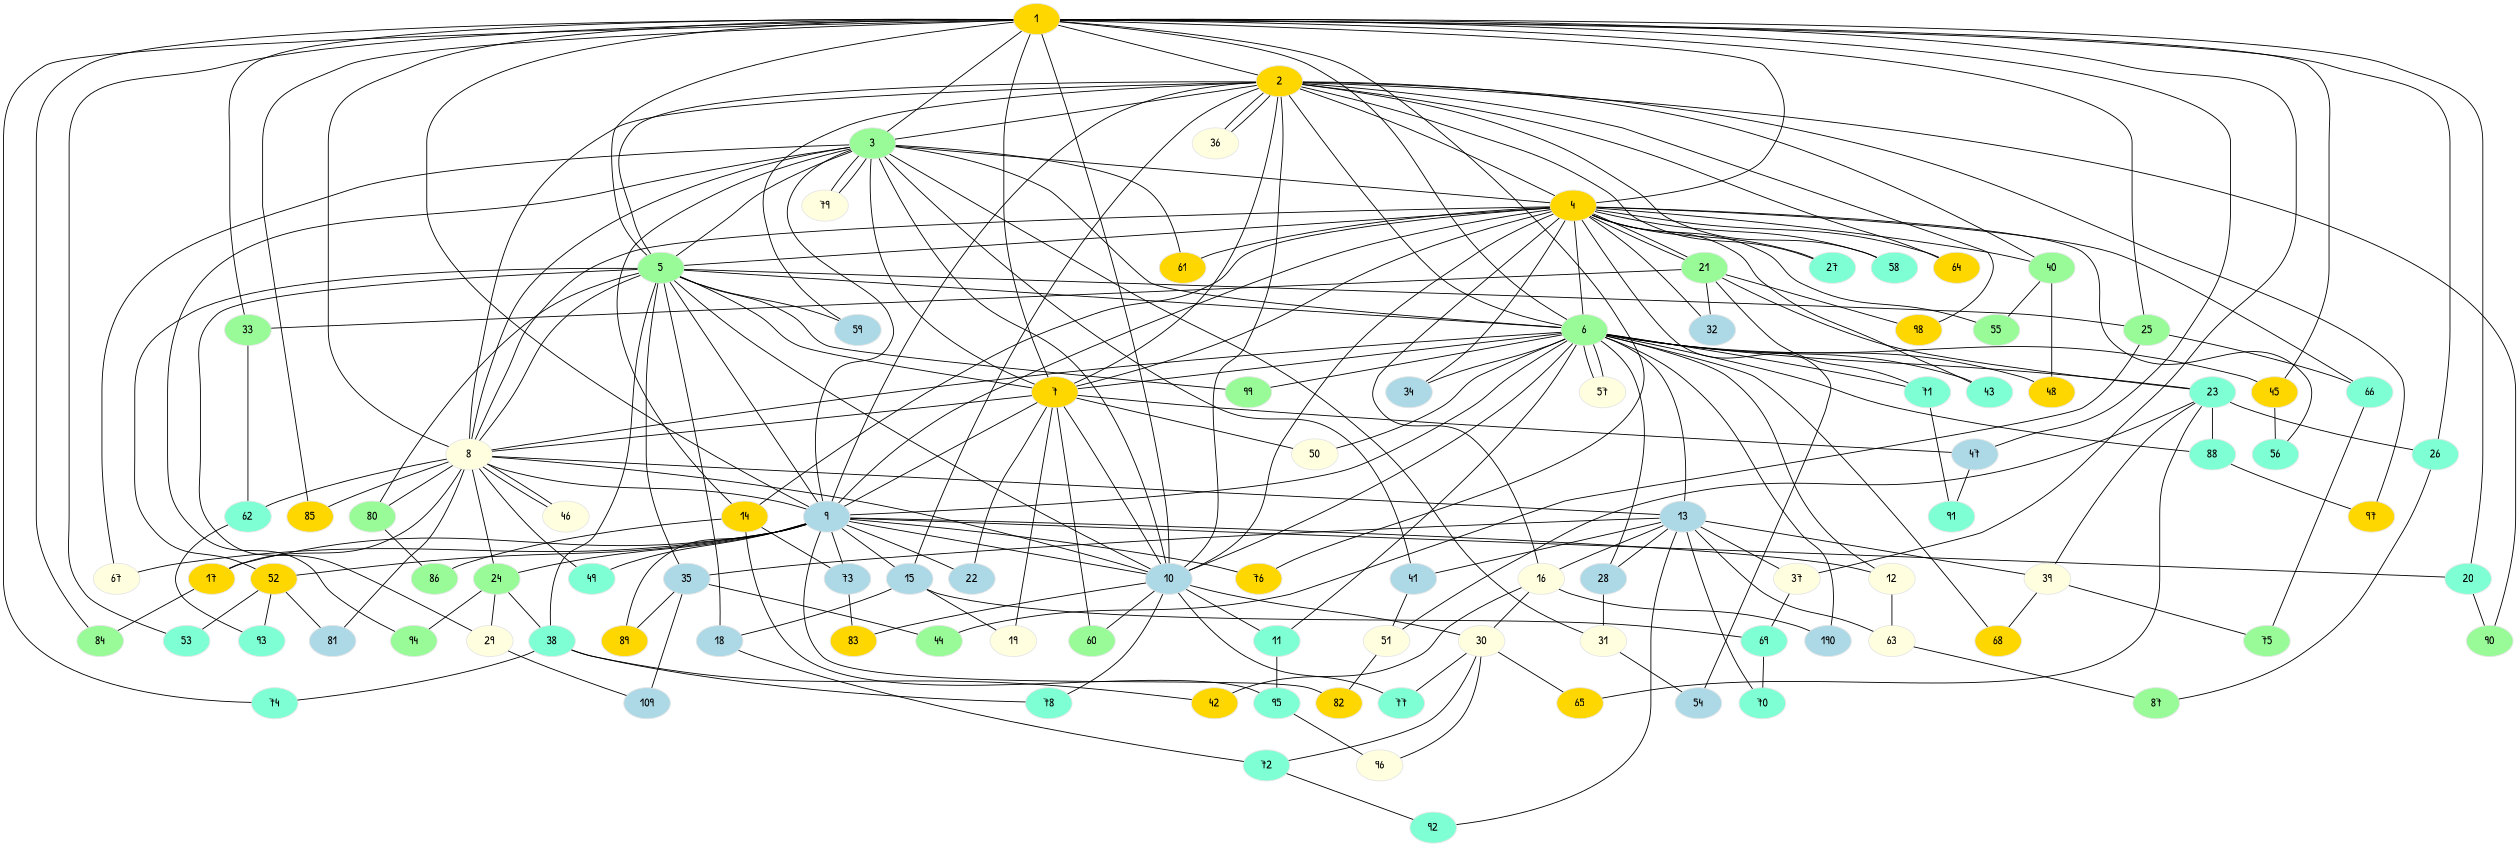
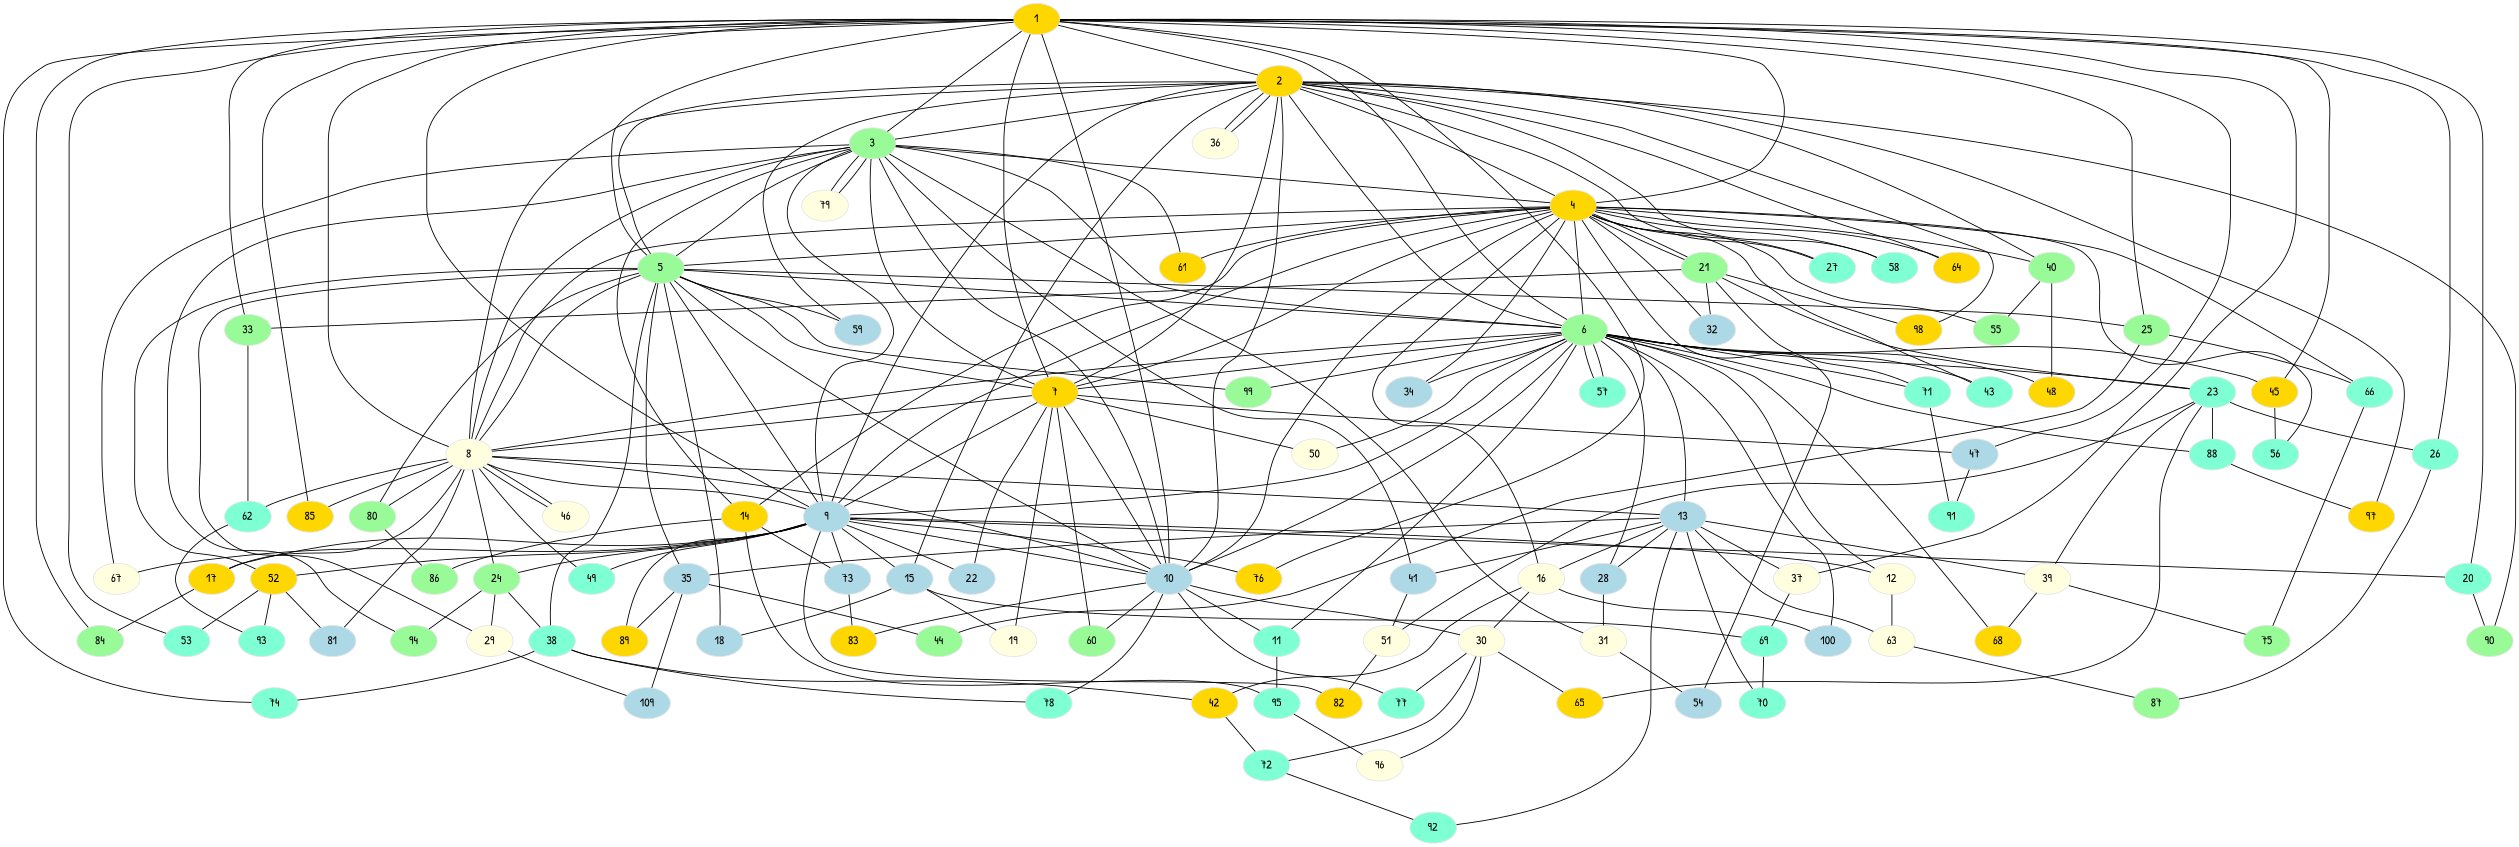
(1603, 392) -> (1603, 392)
(1828, 641) -> (1828, 641)
(989, 717) -> (1241, 734)
